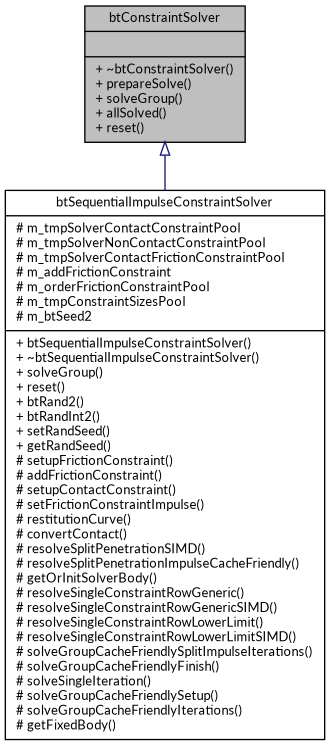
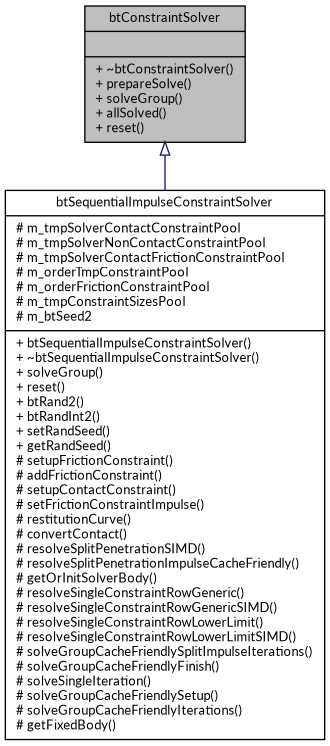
(94, 273) -> (103, 273)
